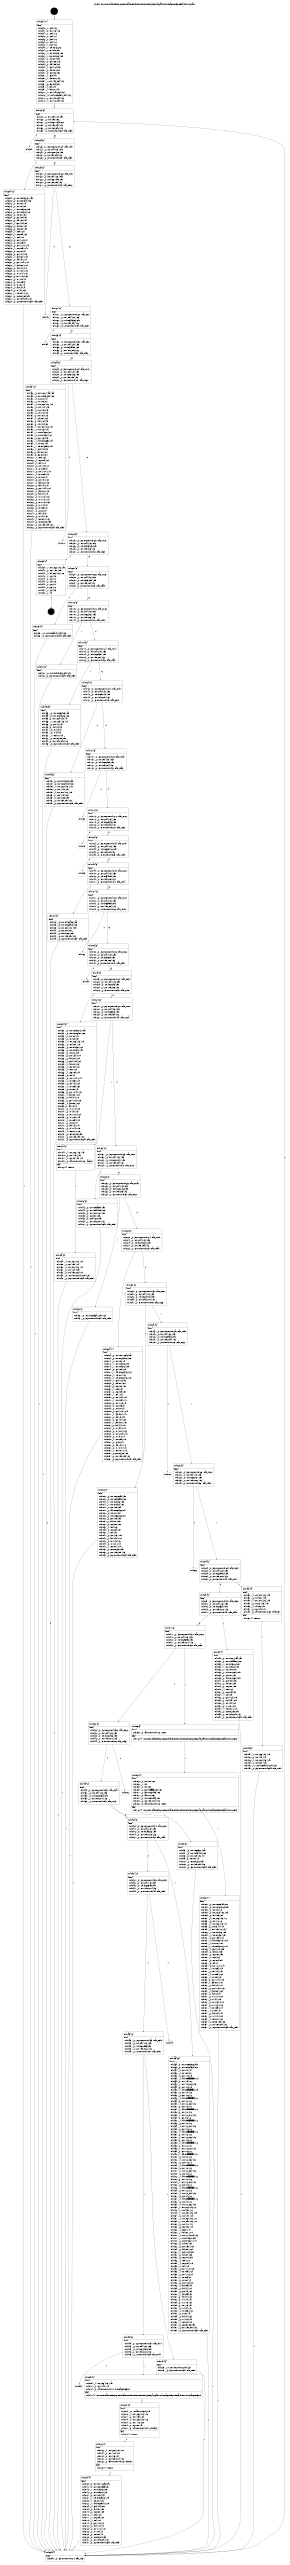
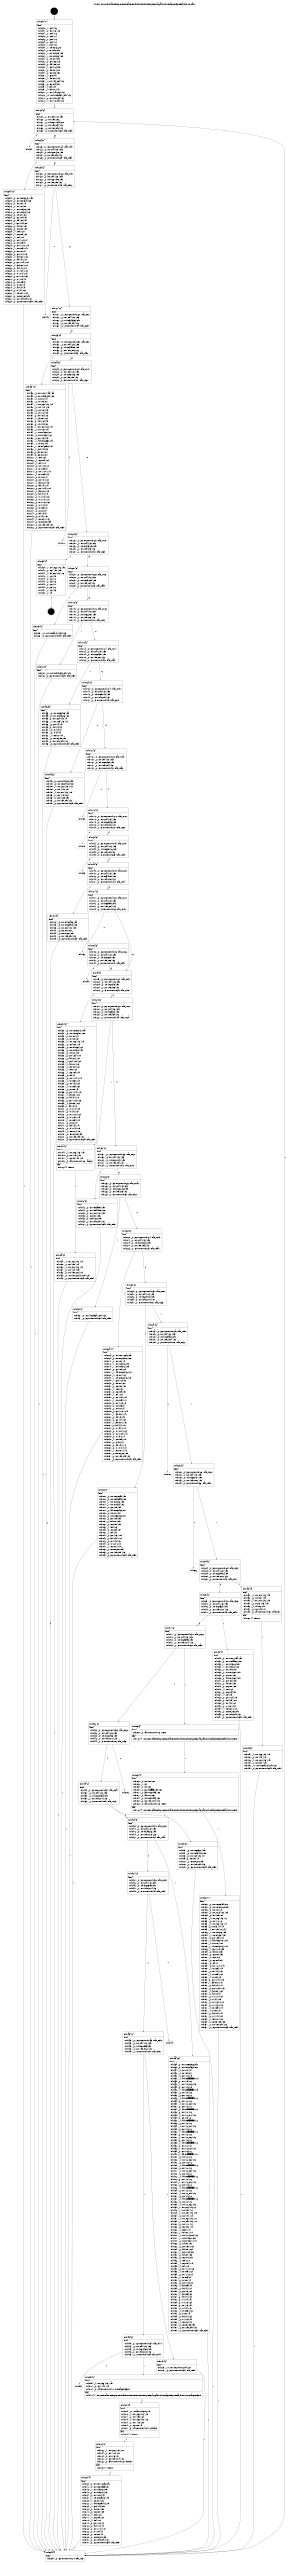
(45, 344) -> none
none -> (46, 369)
(108, 927) -> (128, 940)
